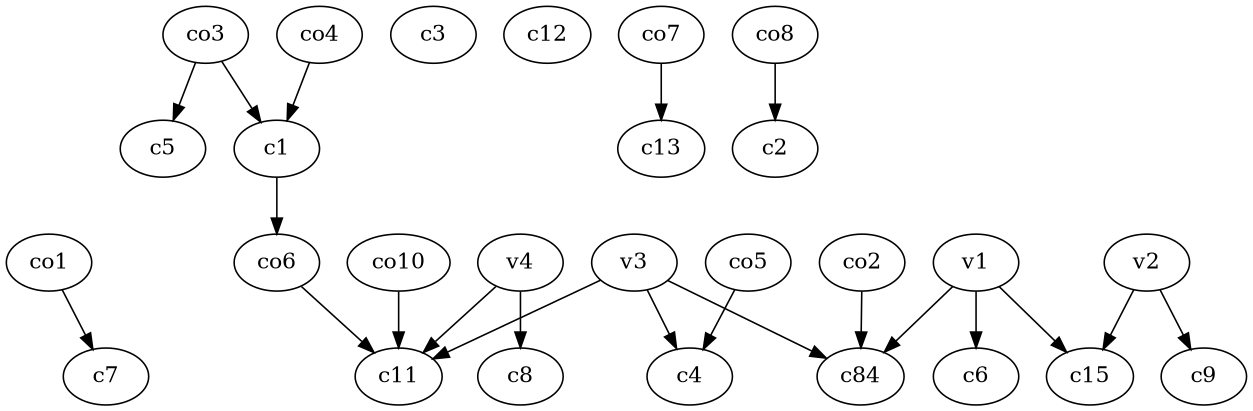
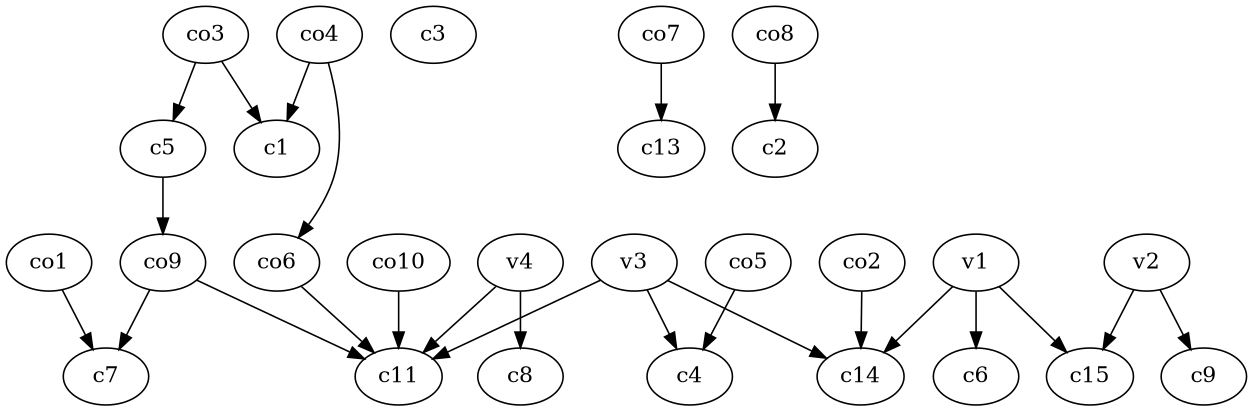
(547, 35) -> none
(277, 198) -> (339, 147)
none -> (163, 263)
(861, 377) -> (861, 377)
